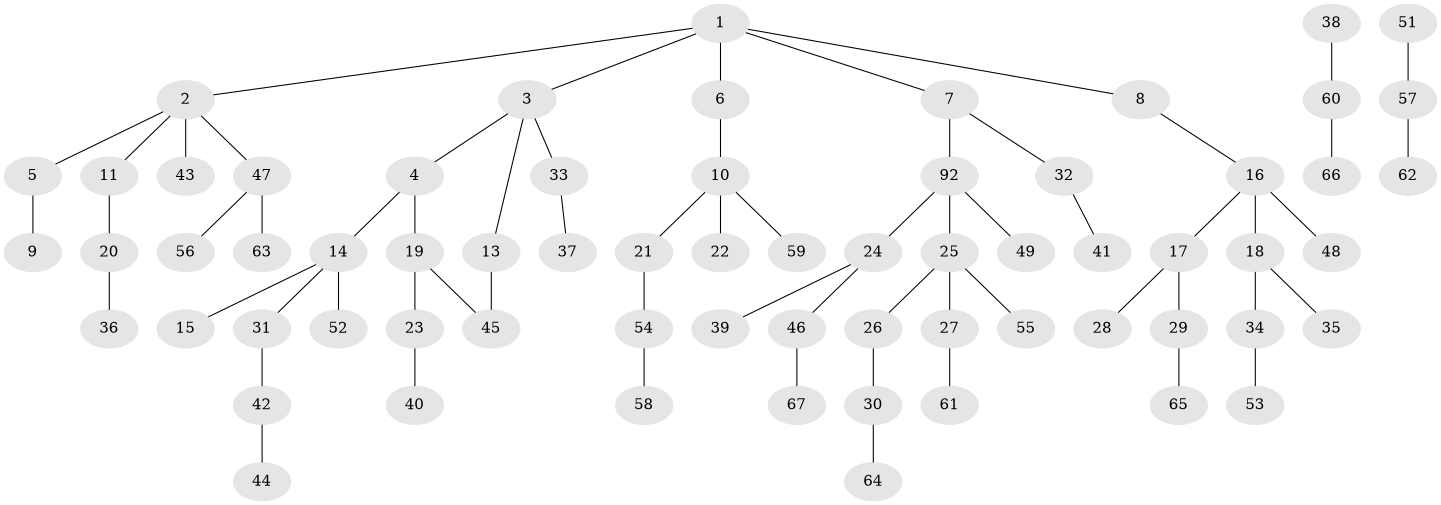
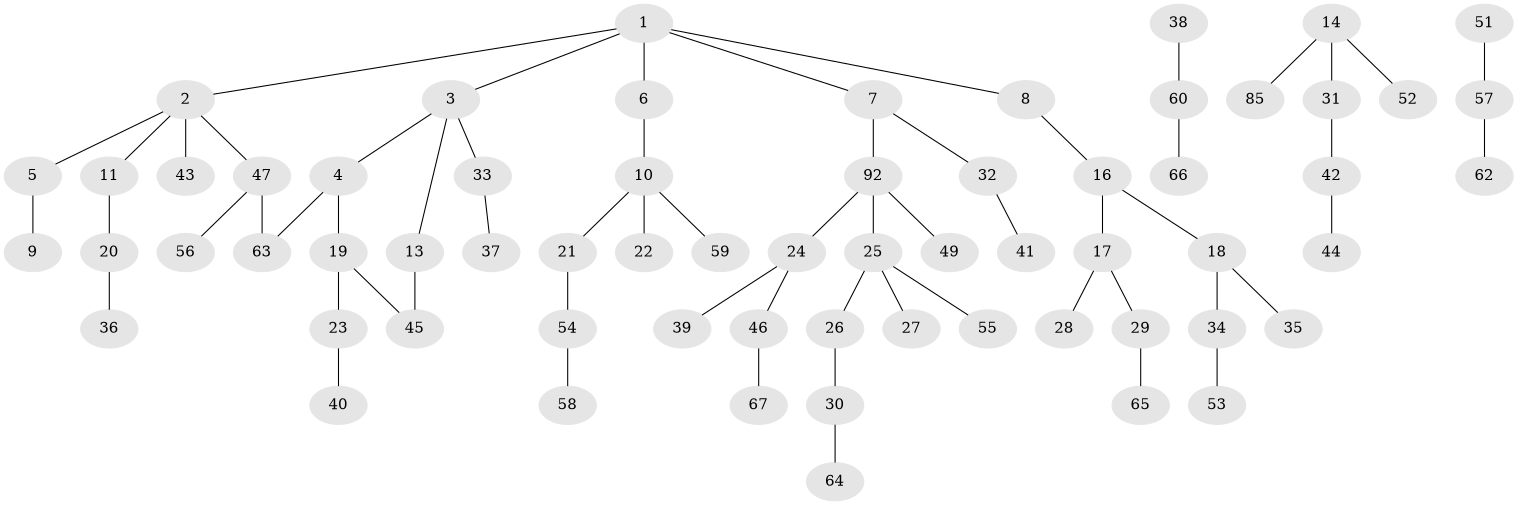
(377, 214) -> (300, 214)
(1332, 253) -> none
(186, 329) -> (1255, 100)
(950, 405) -> none
